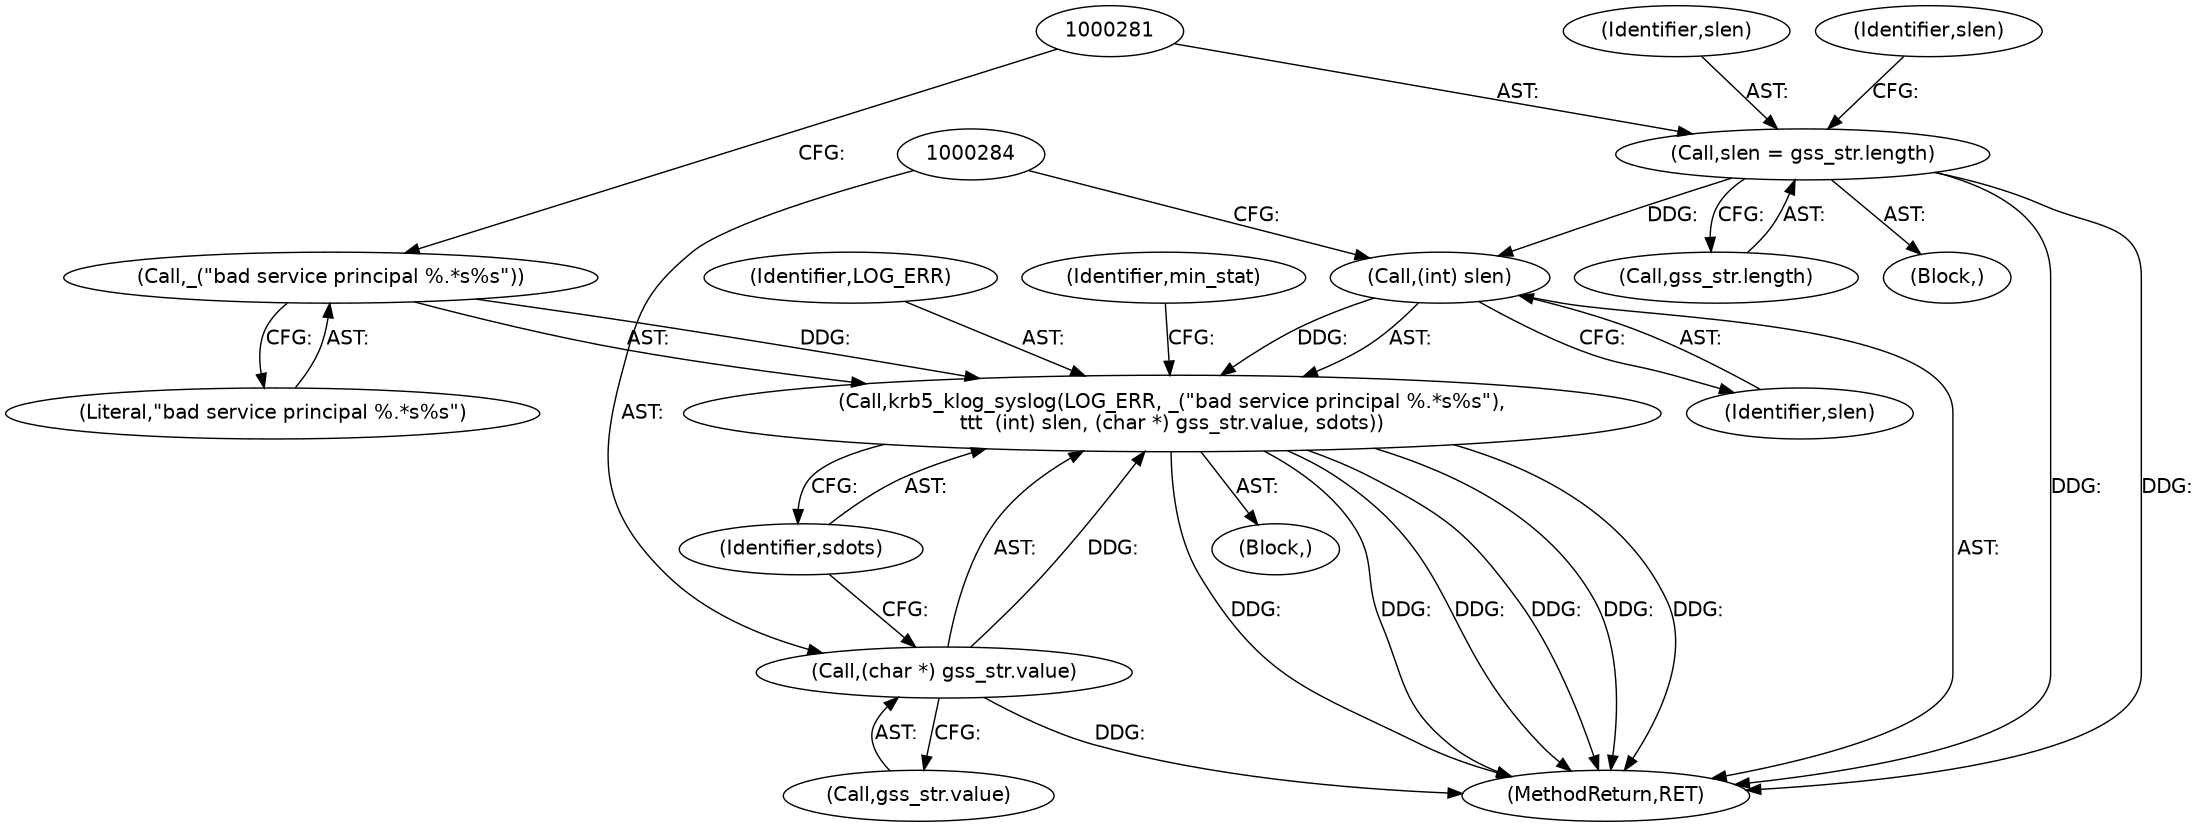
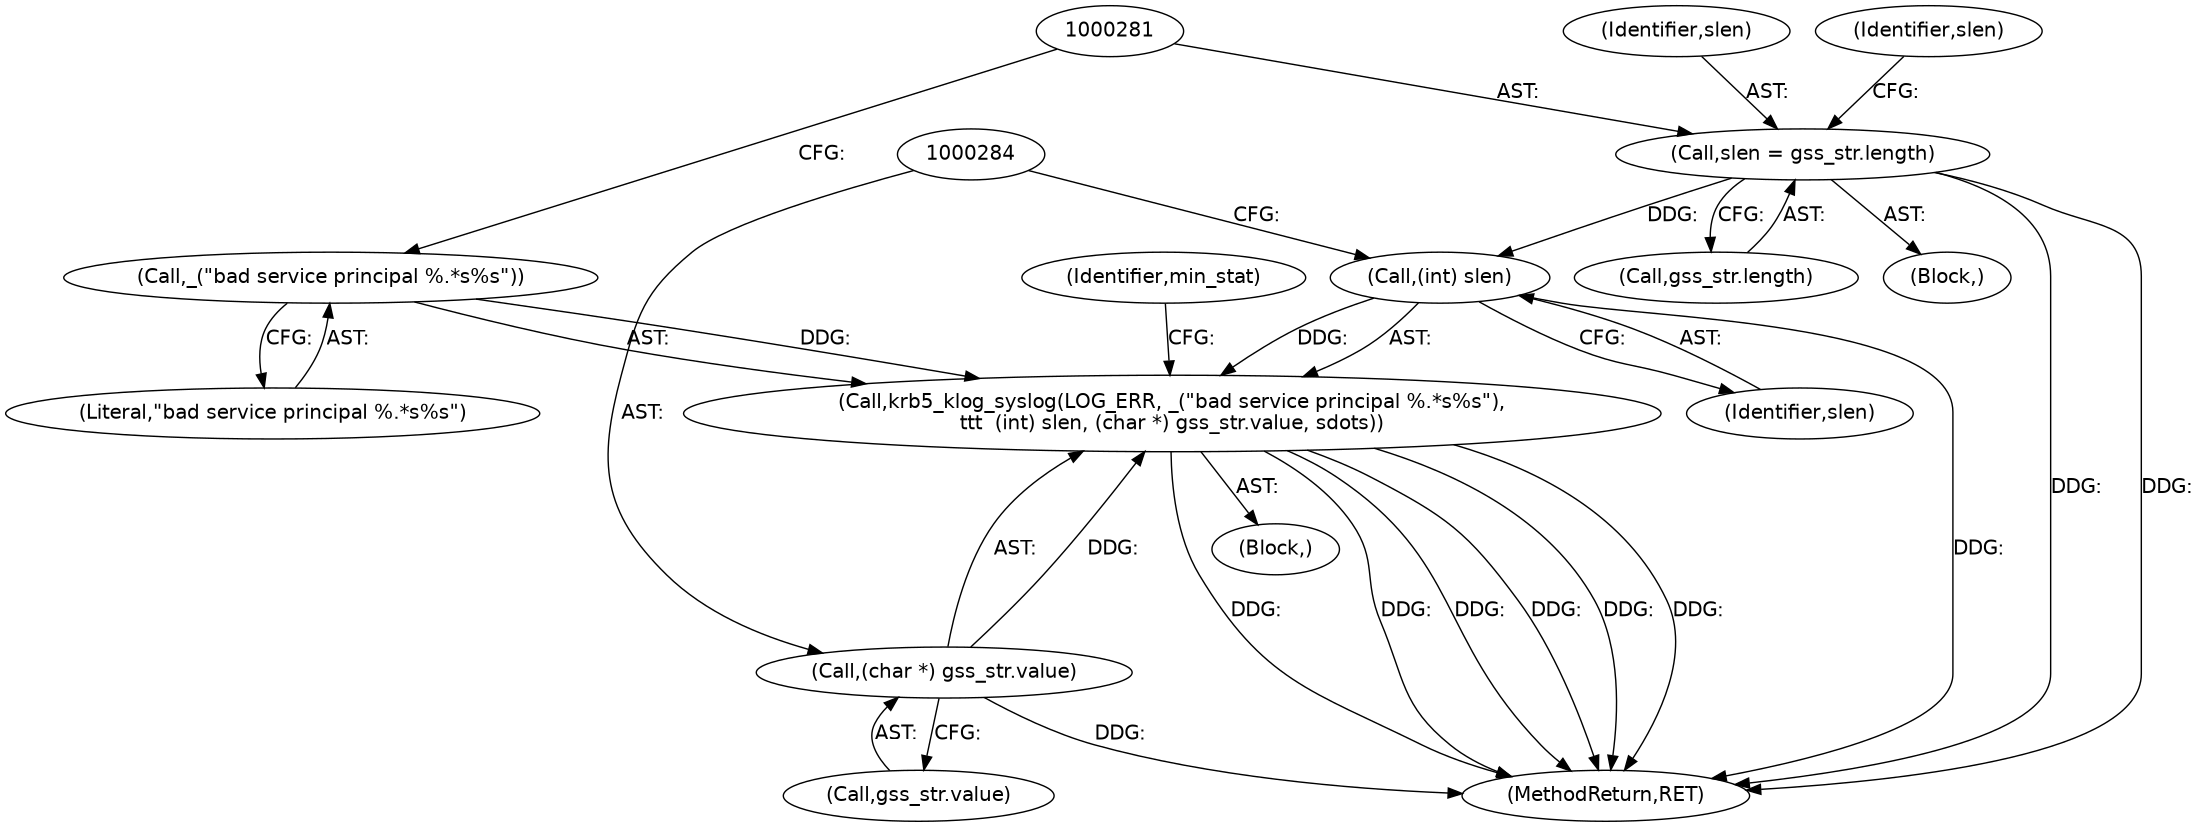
(851, 278) -> none
(801, 549) -> none
(1982, 549) -> (1982, 549)
